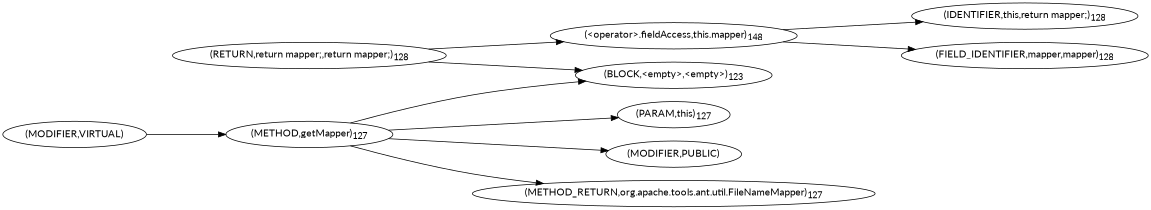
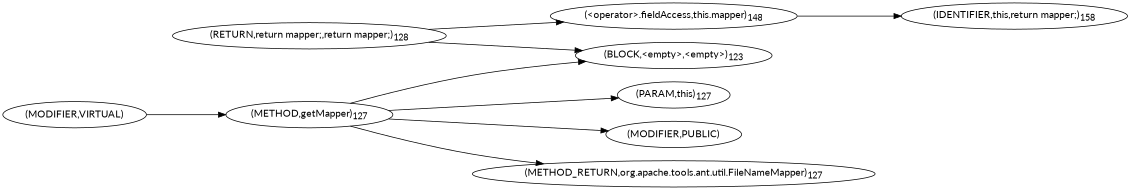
(1098, 15) -> (1088, 15)
(1025, 56) -> none
